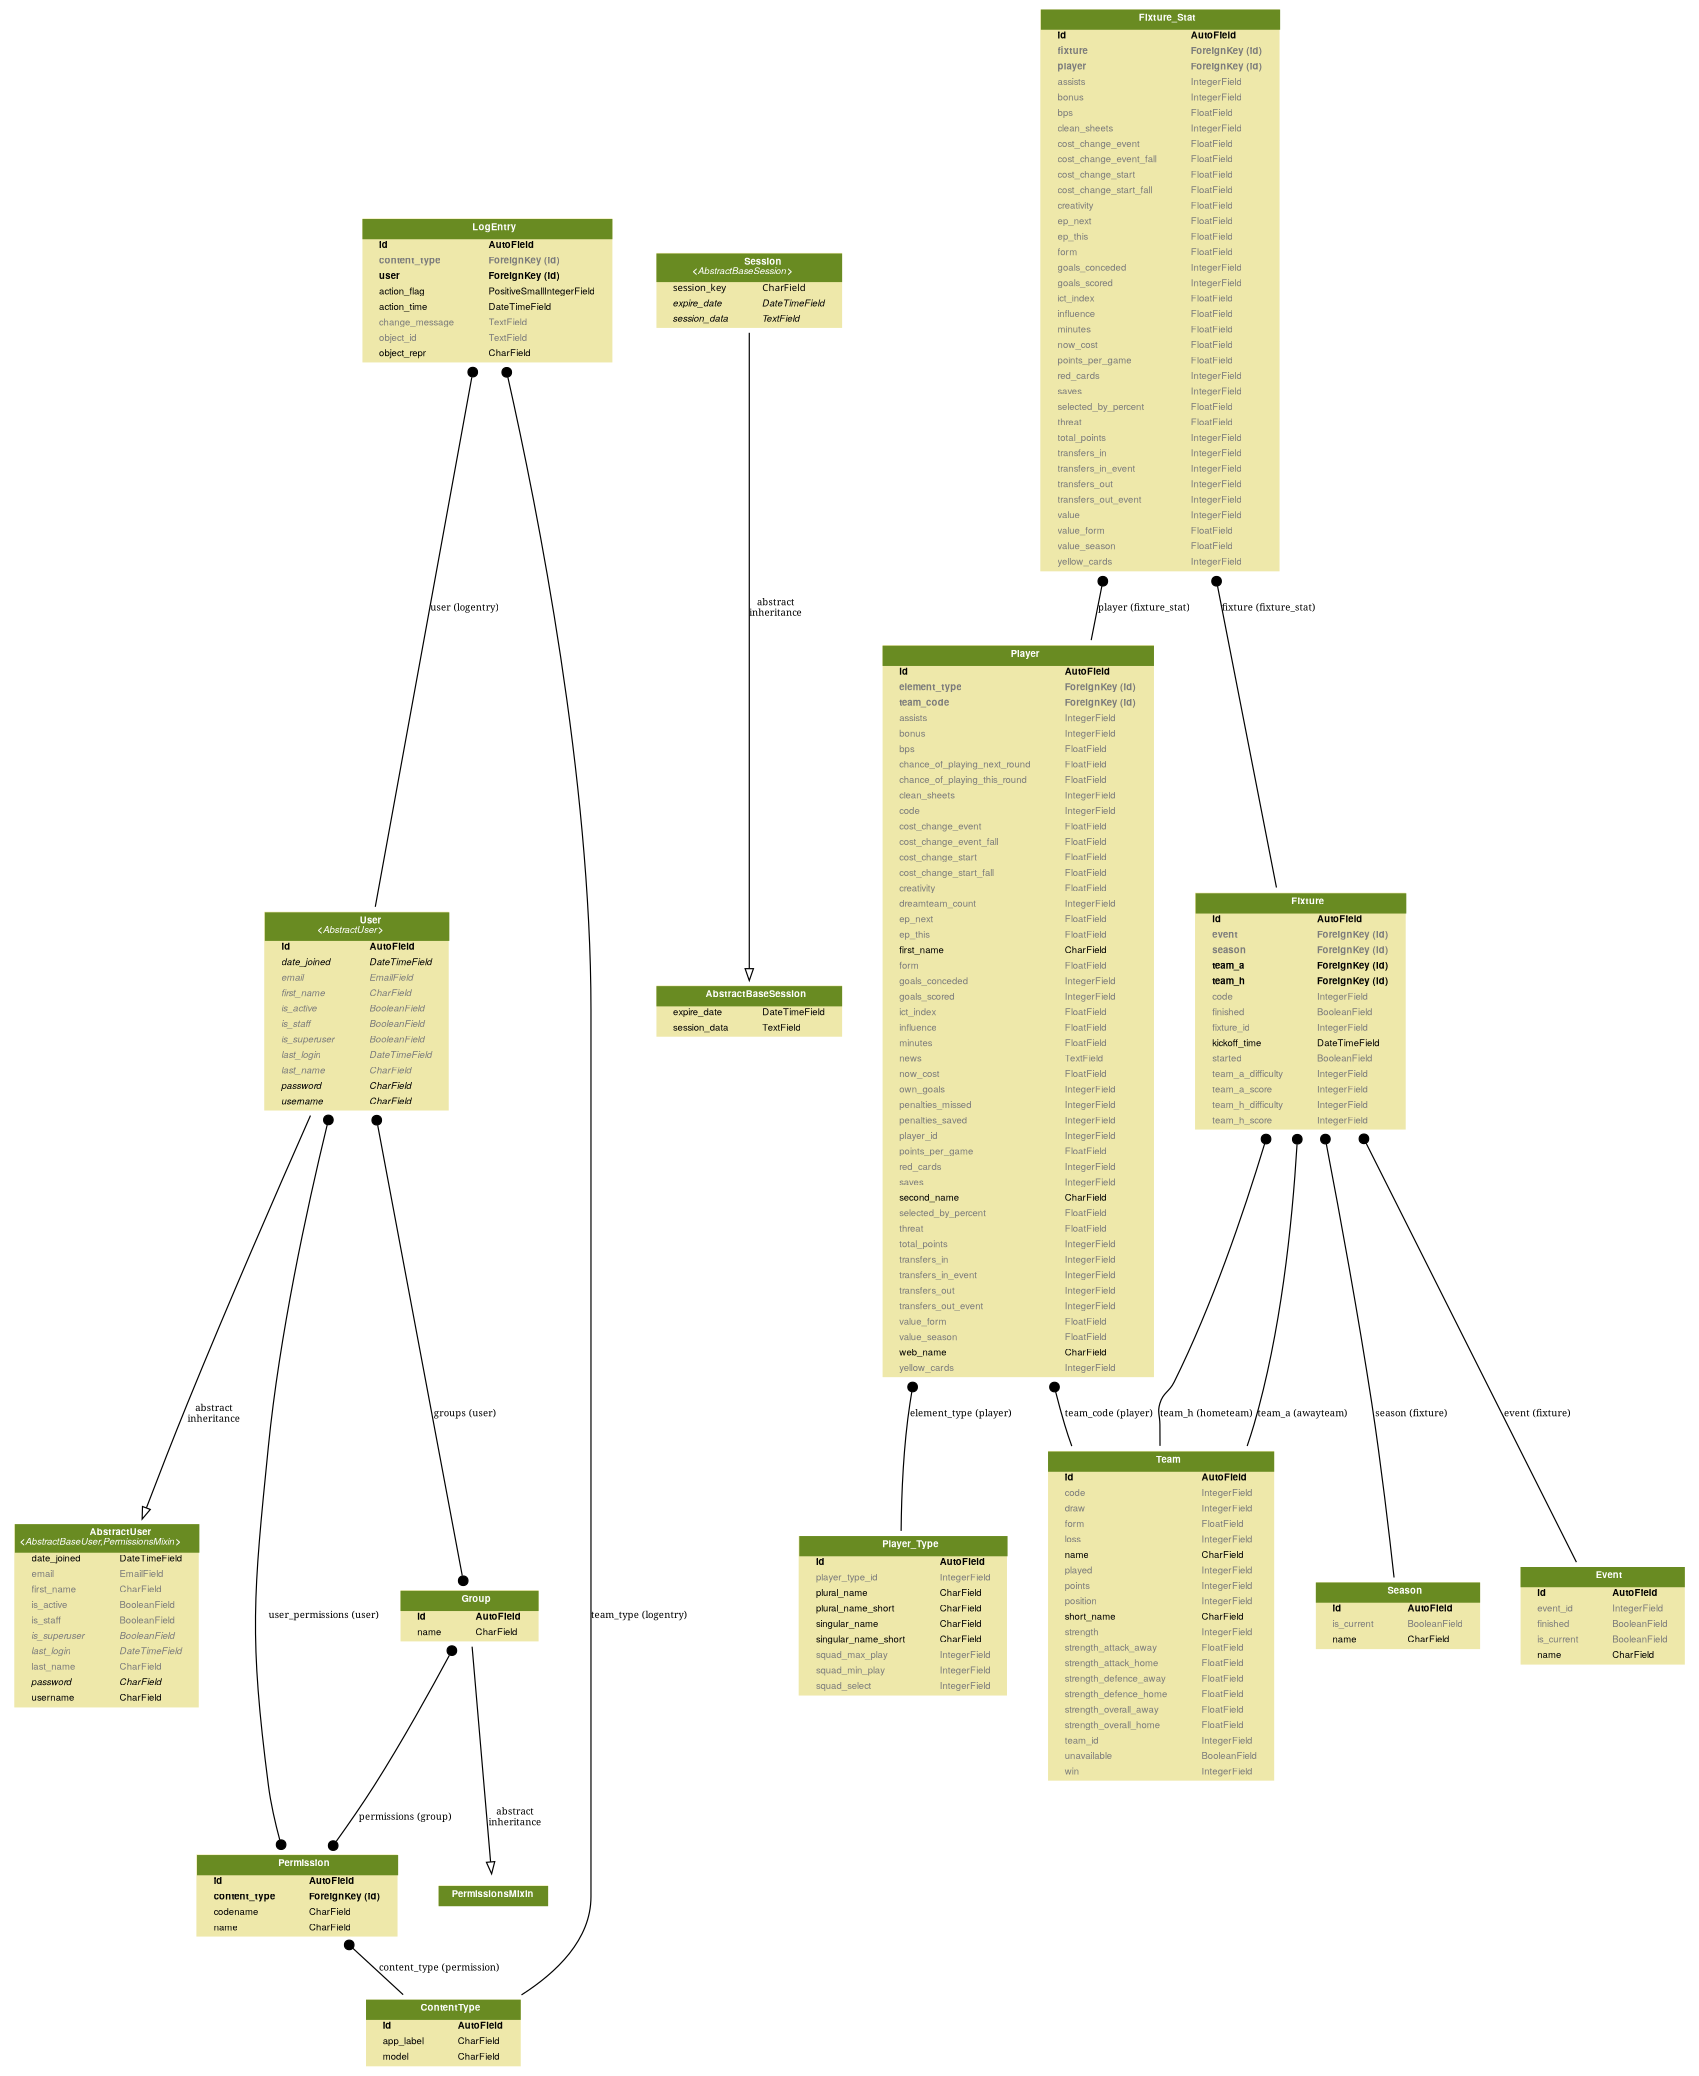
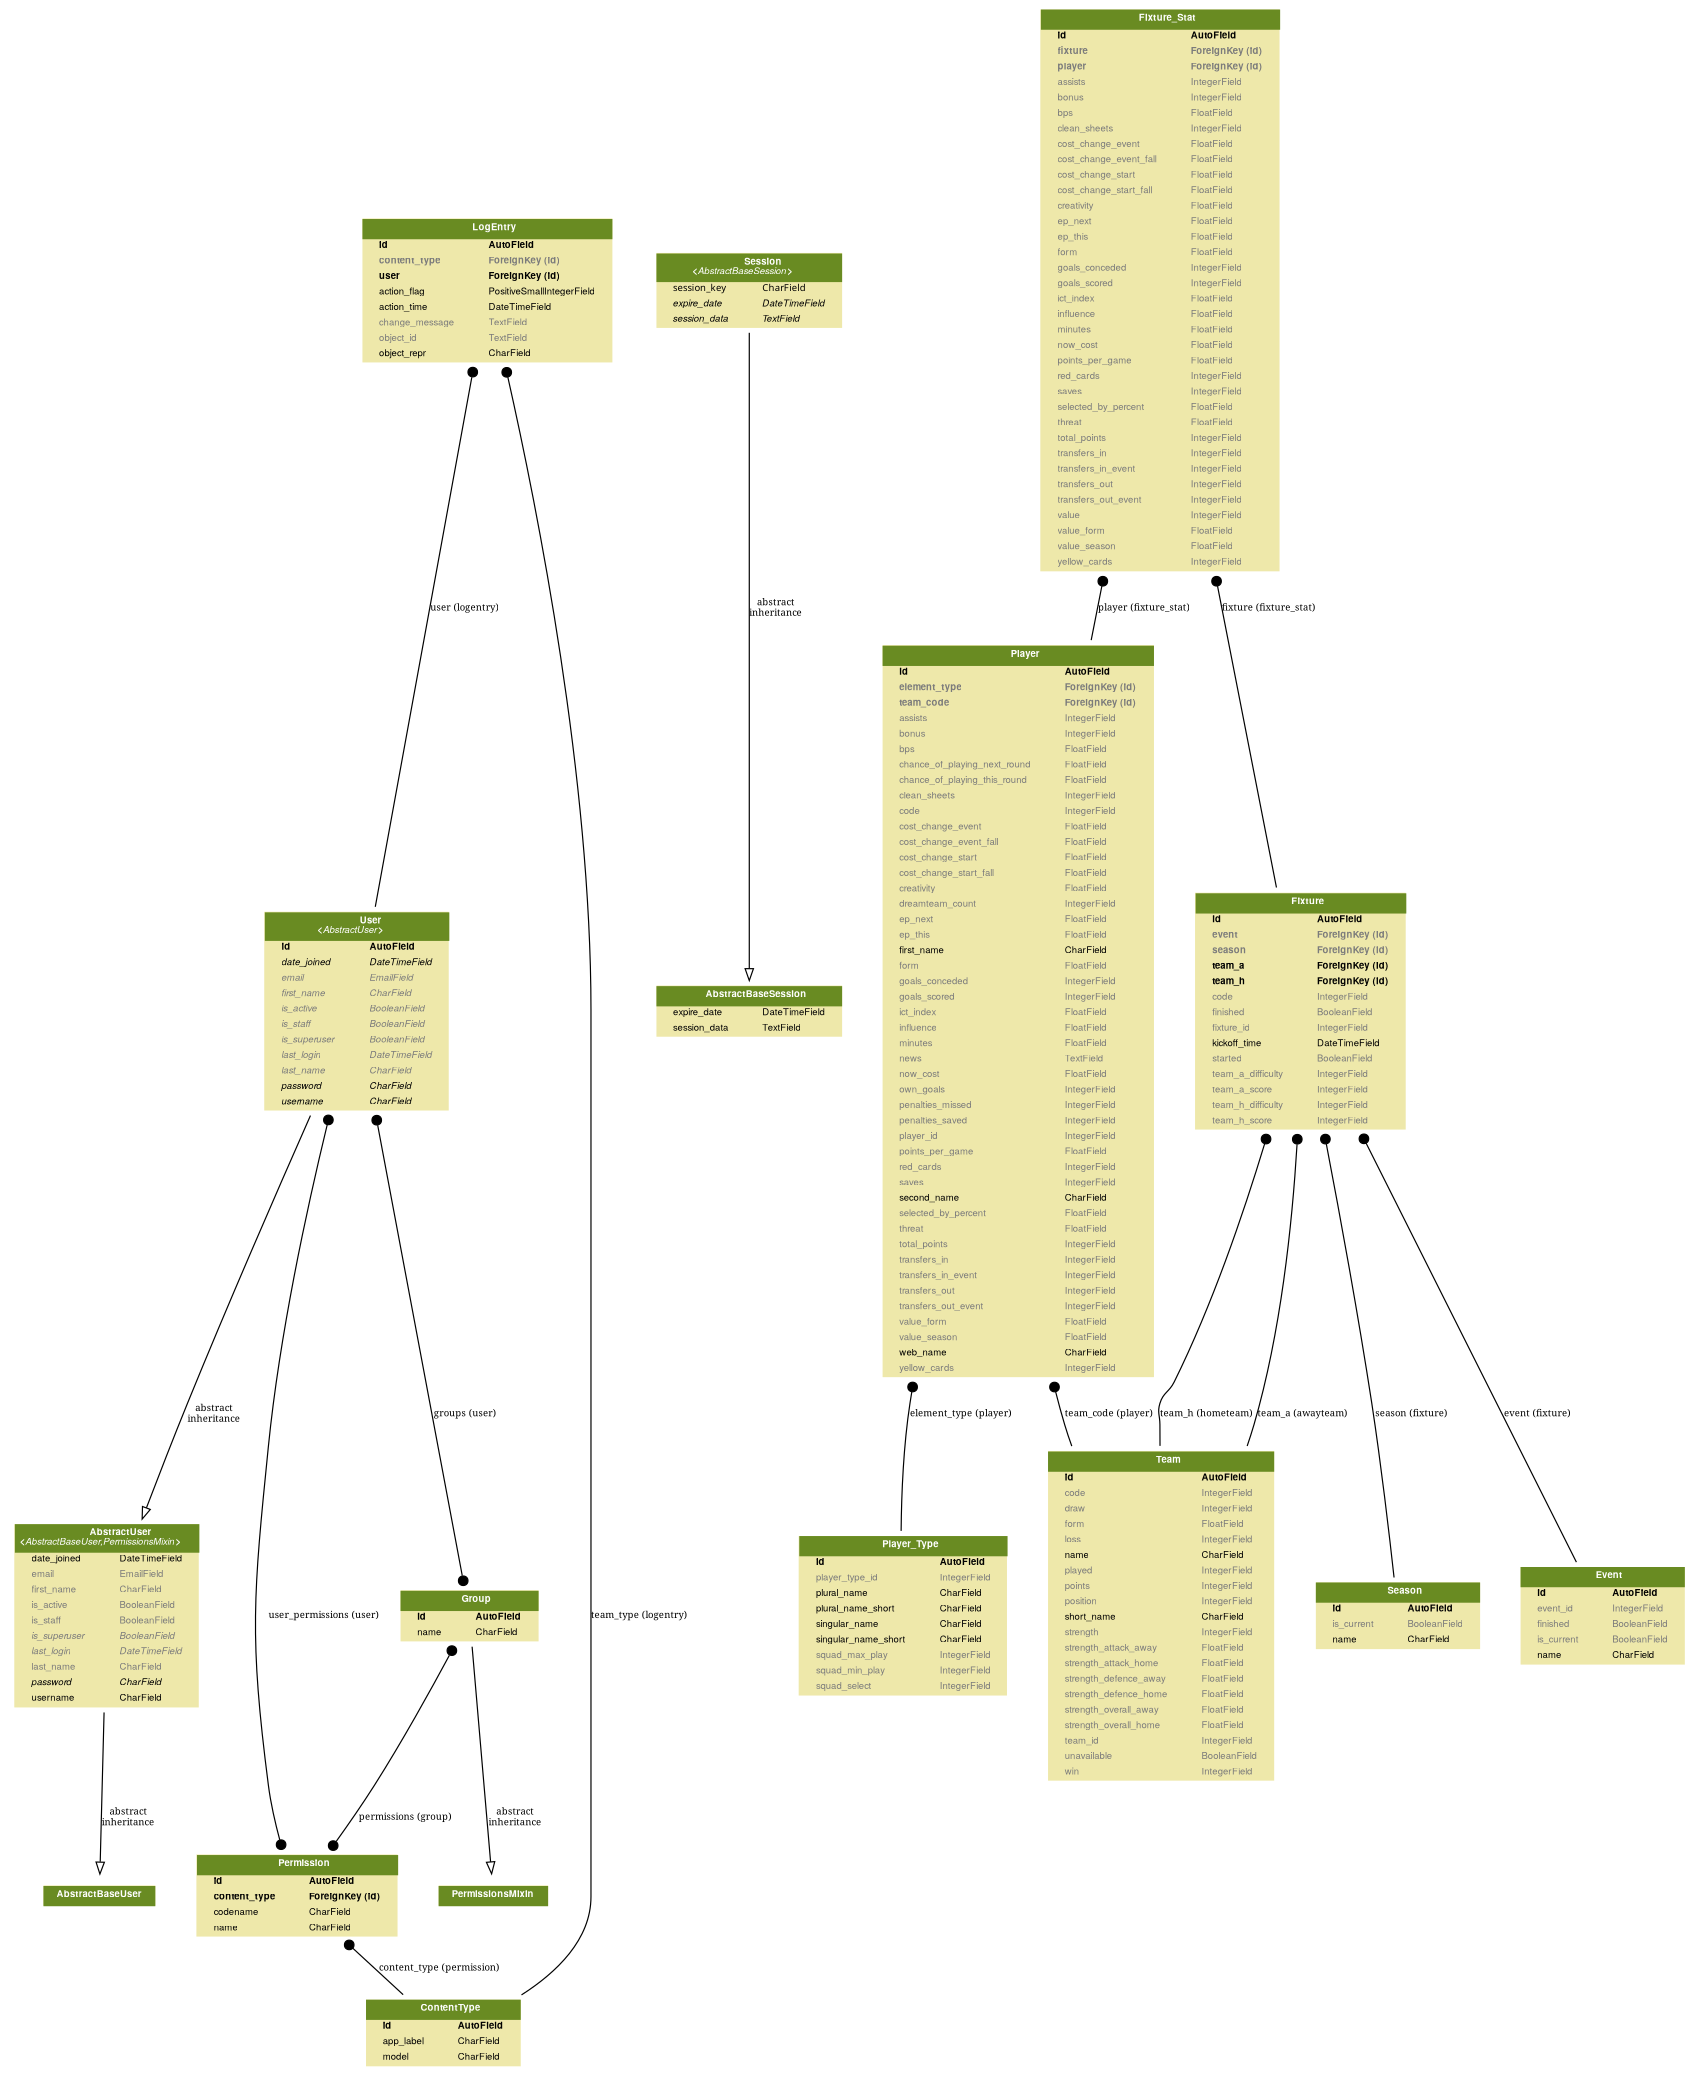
none -> (99, 1896)
